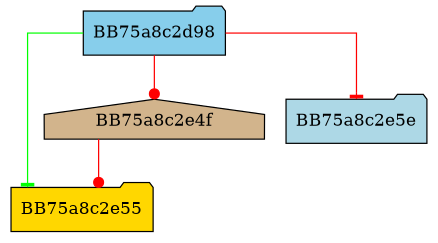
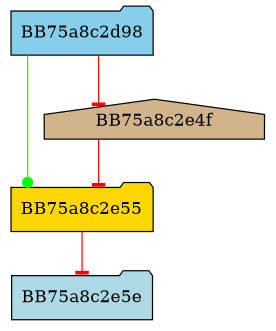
(321, 33) -> (82, 250)
(154, 72) -> (99, 78)
(28, 79) -> (28, 116)
(99, 158) -> (99, 160)
